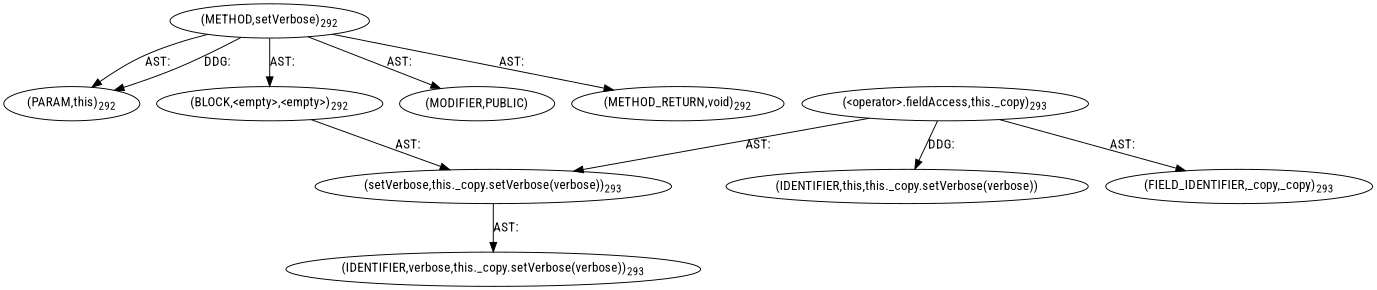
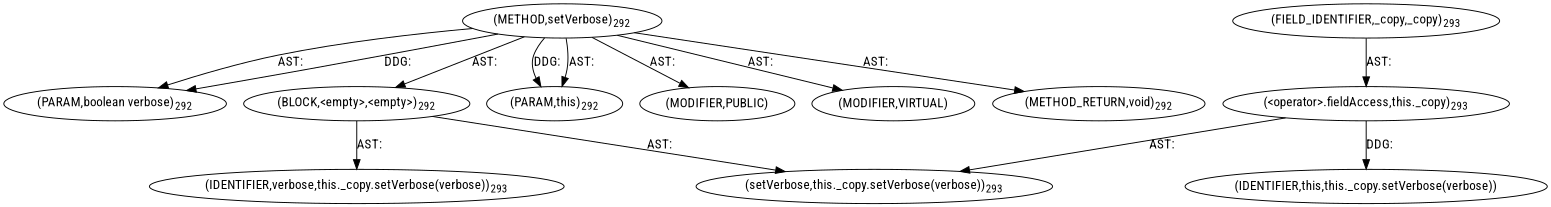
none -> (115, 104)
none -> (893, 104)
(1088, 144) -> (1366, 58)
(493, 223) -> (357, 140)
